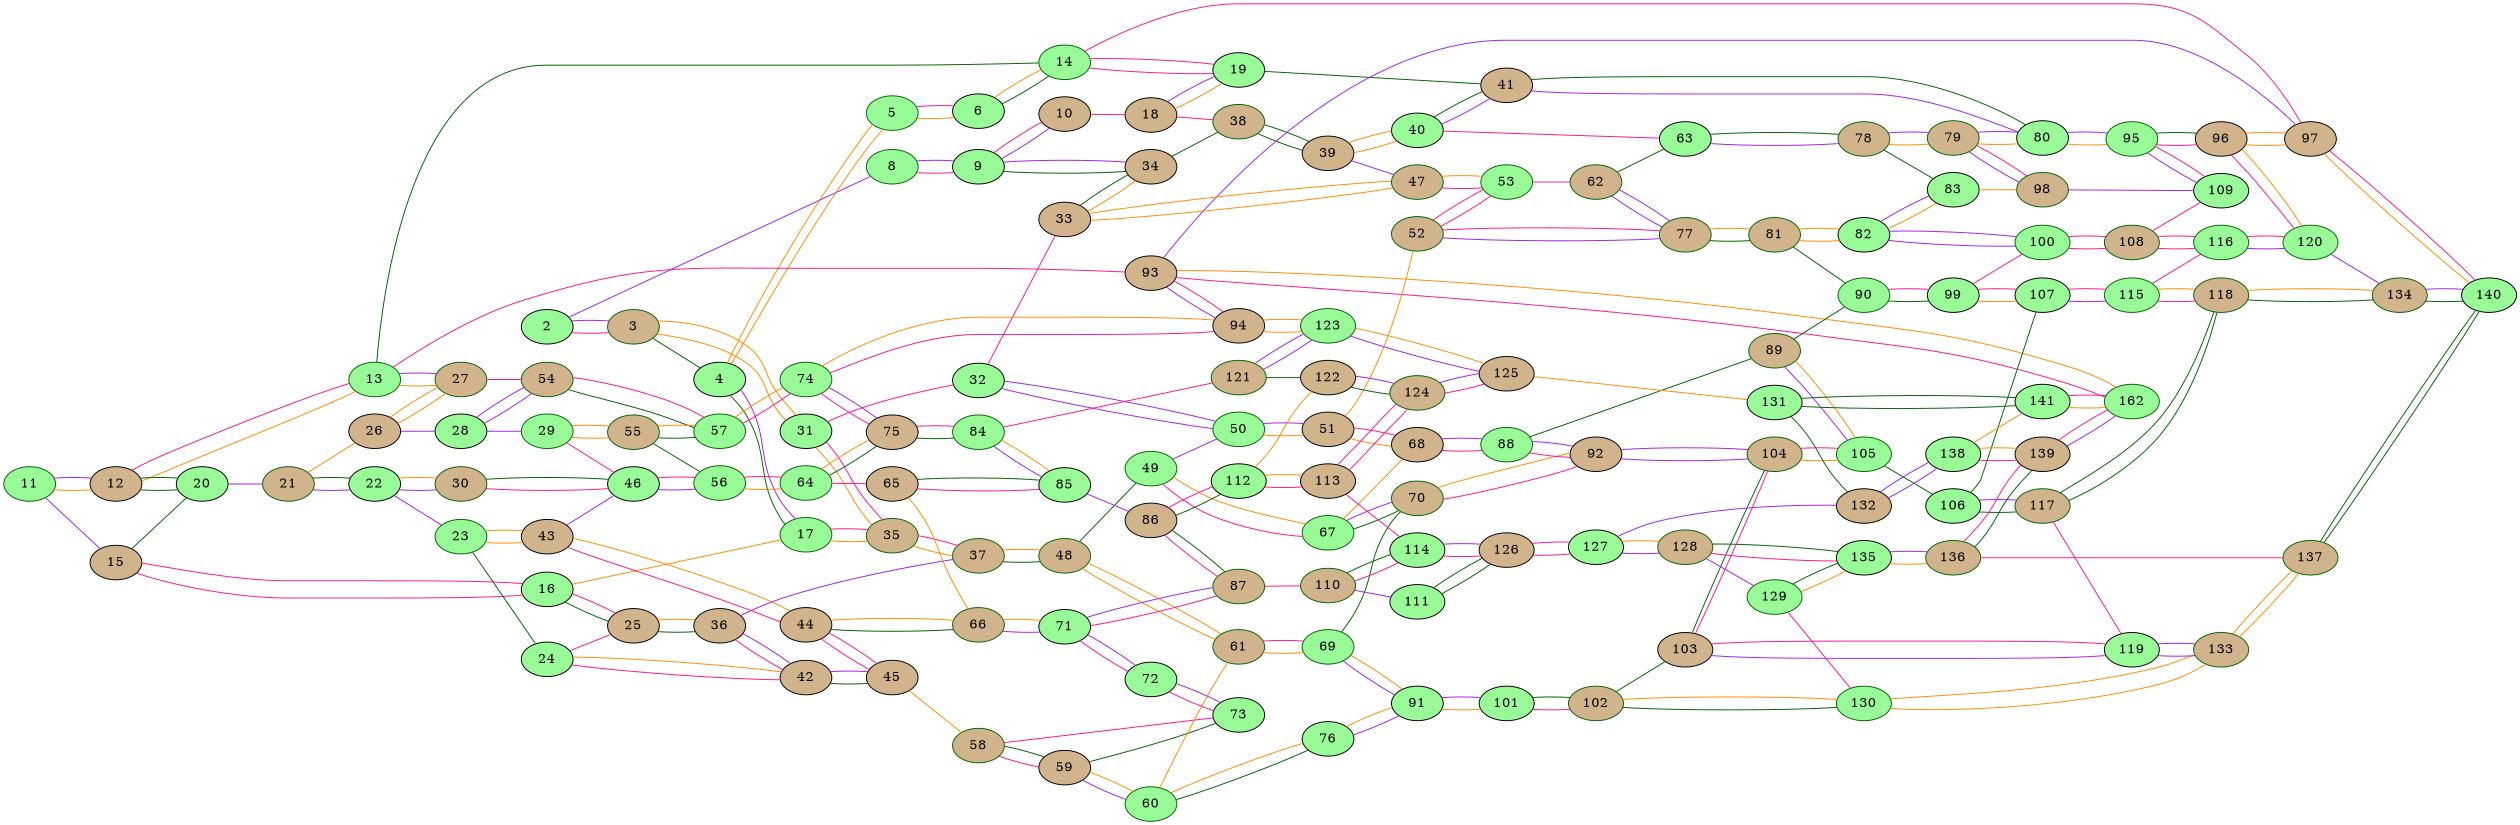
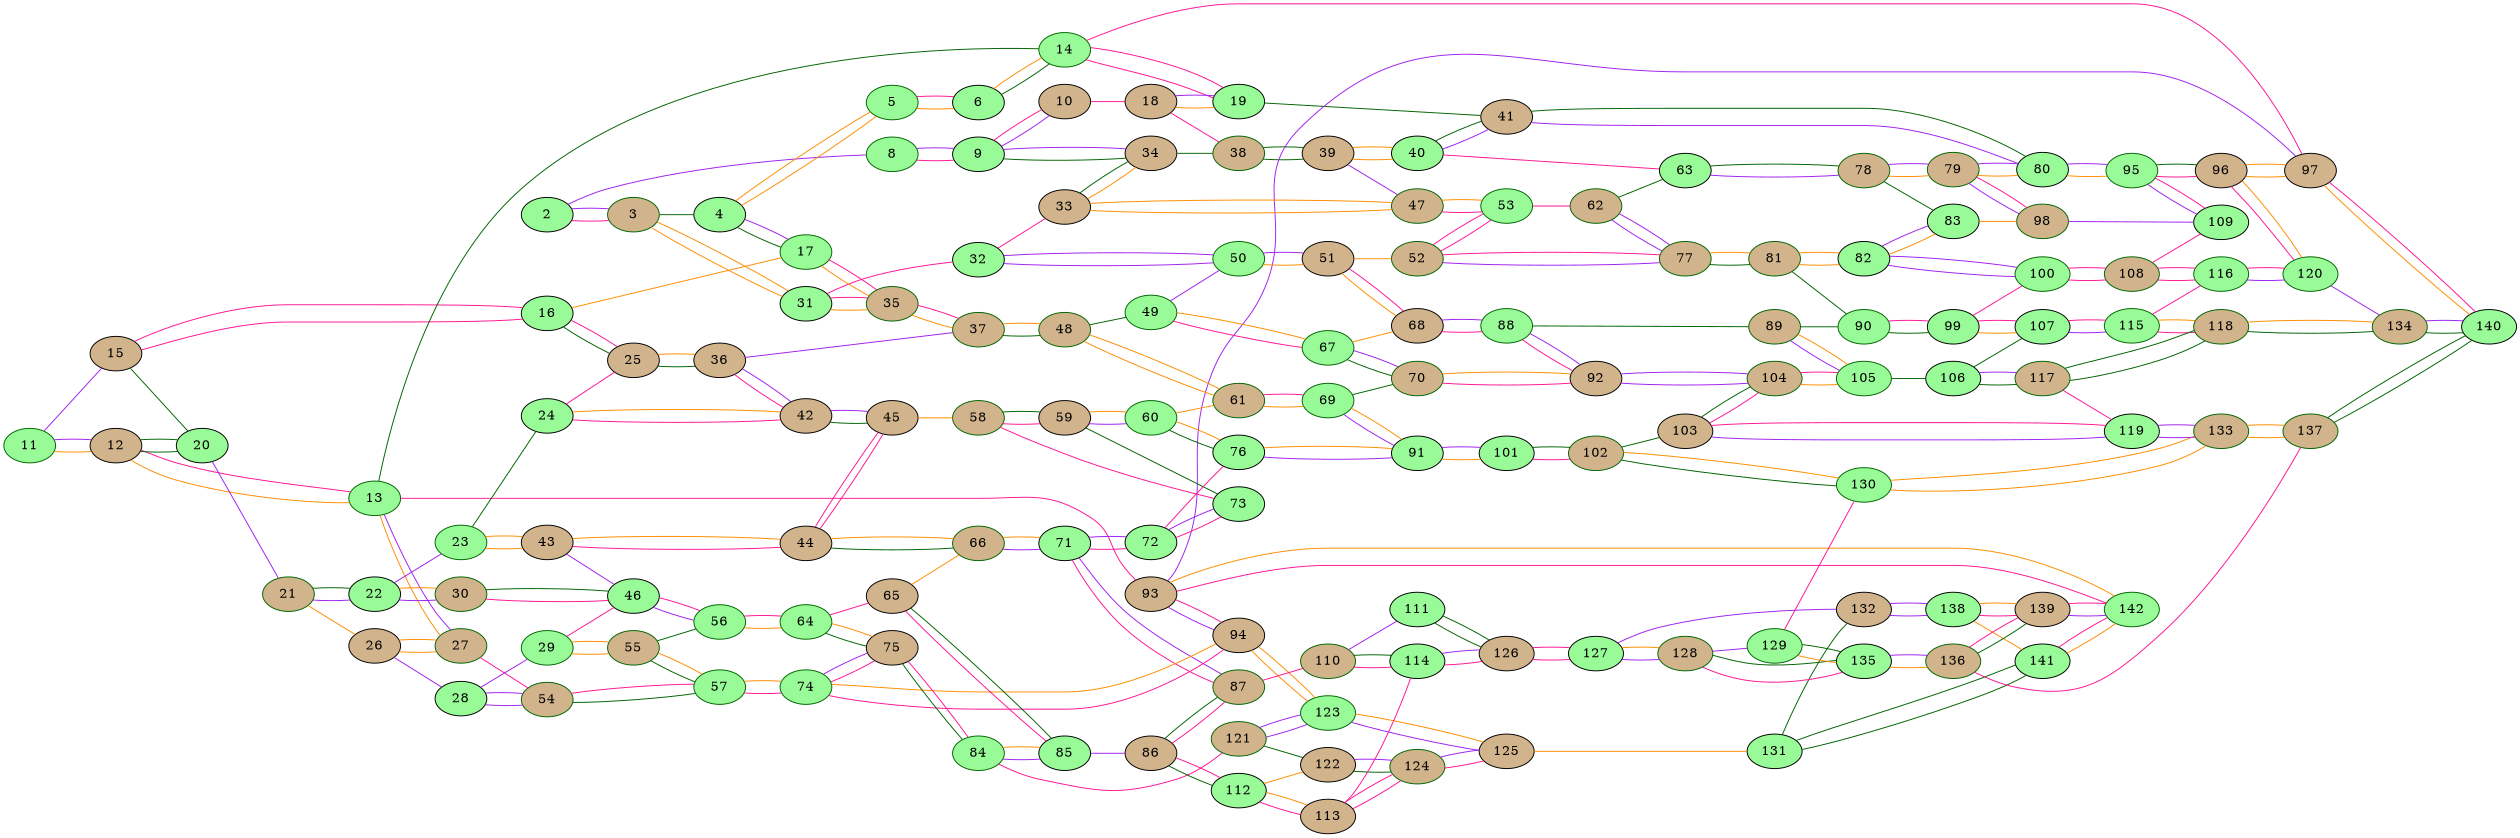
(2132, 402) -> (2132, 610)
none -> (1189, 501)
